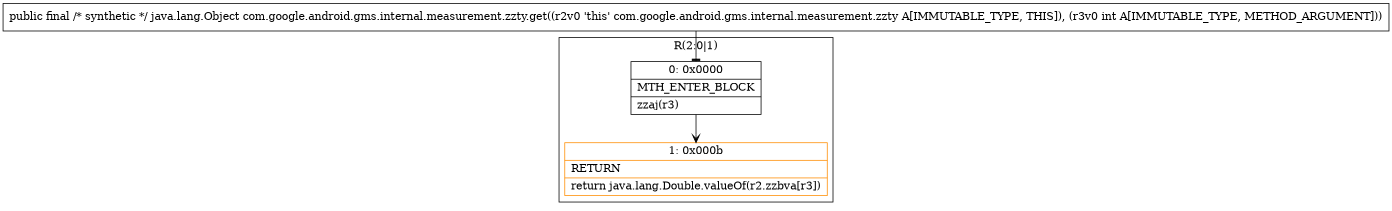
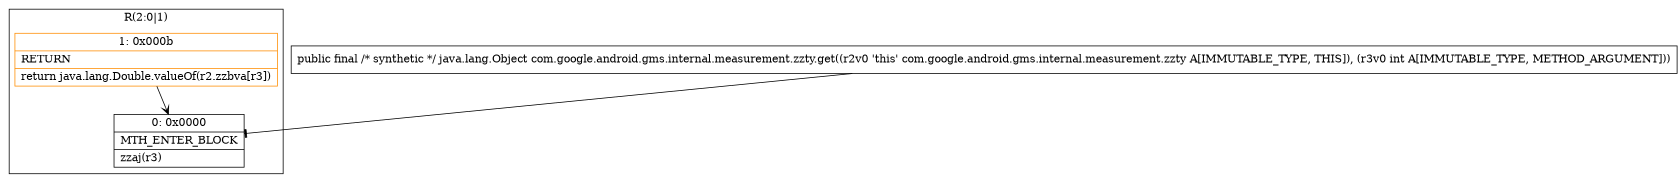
(696, 125) -> (161, 97)
